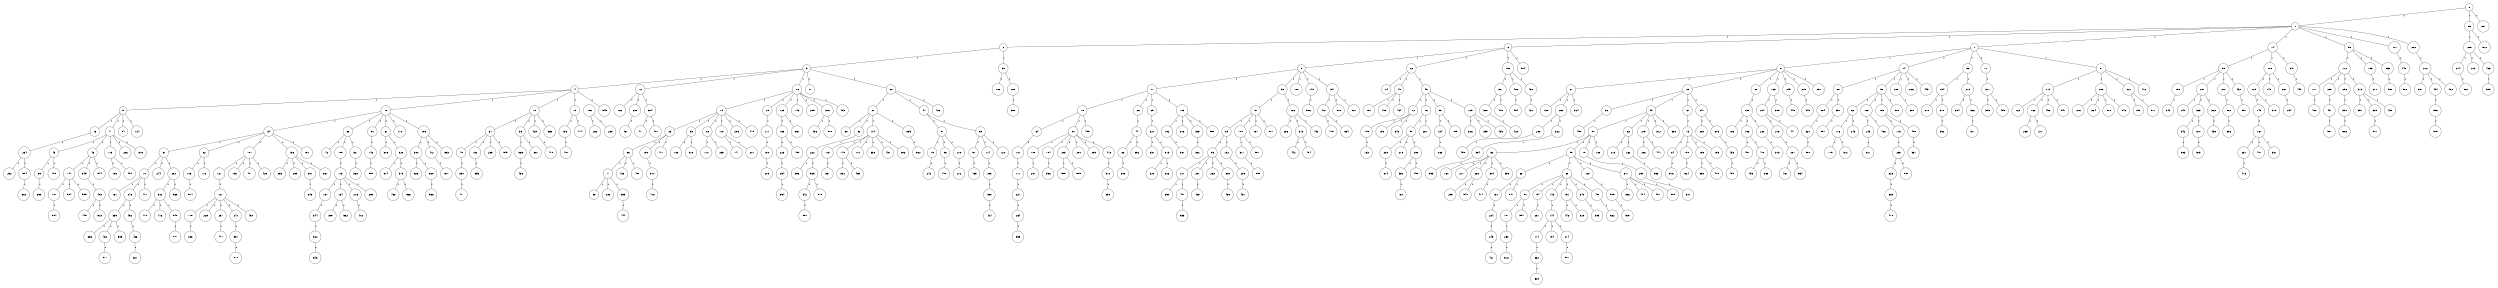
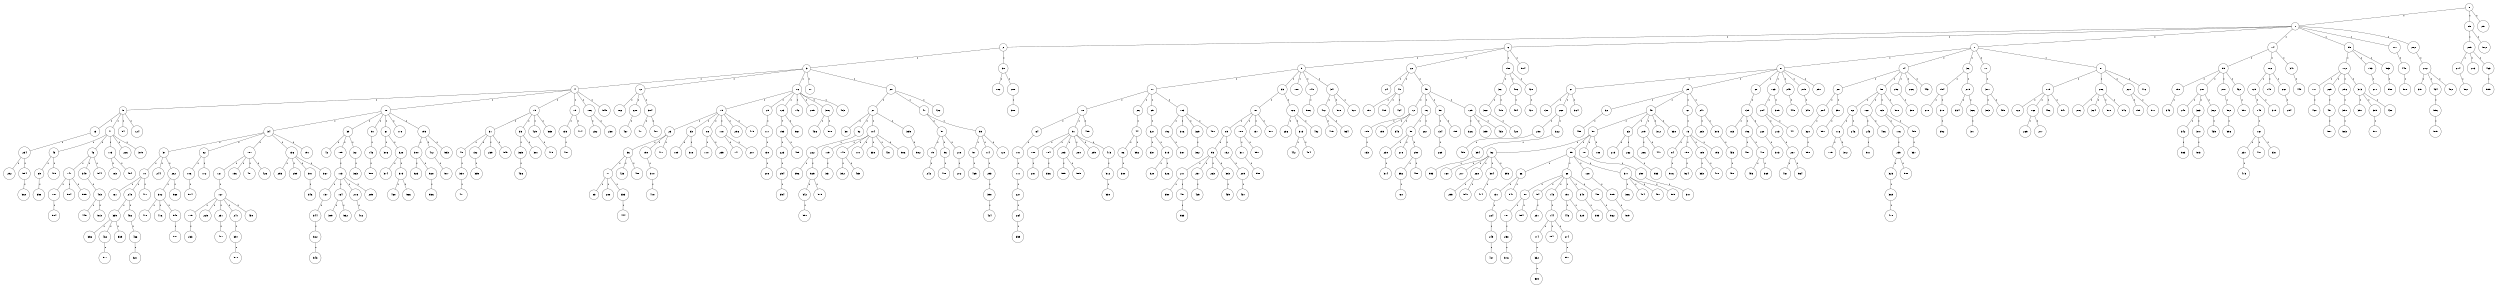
none -> (581, 99)
(1212, 132) -> (1212, 132)
(1552, 237) -> (1552, 237)
